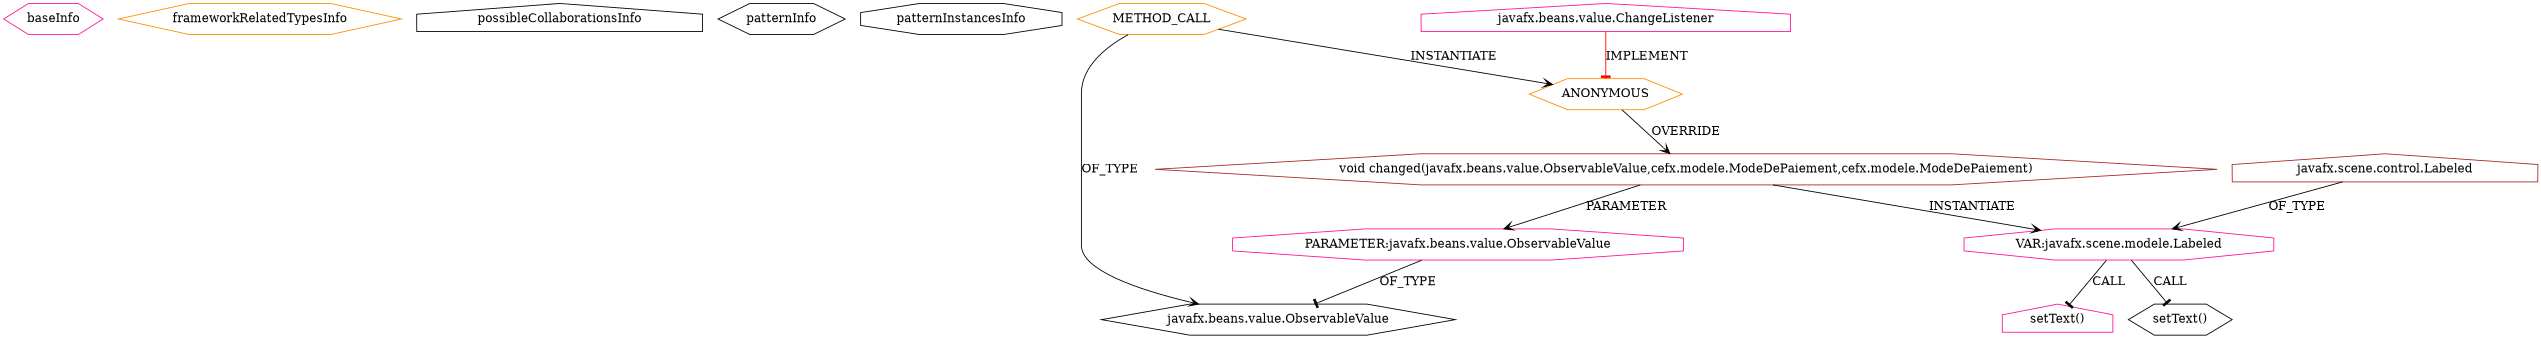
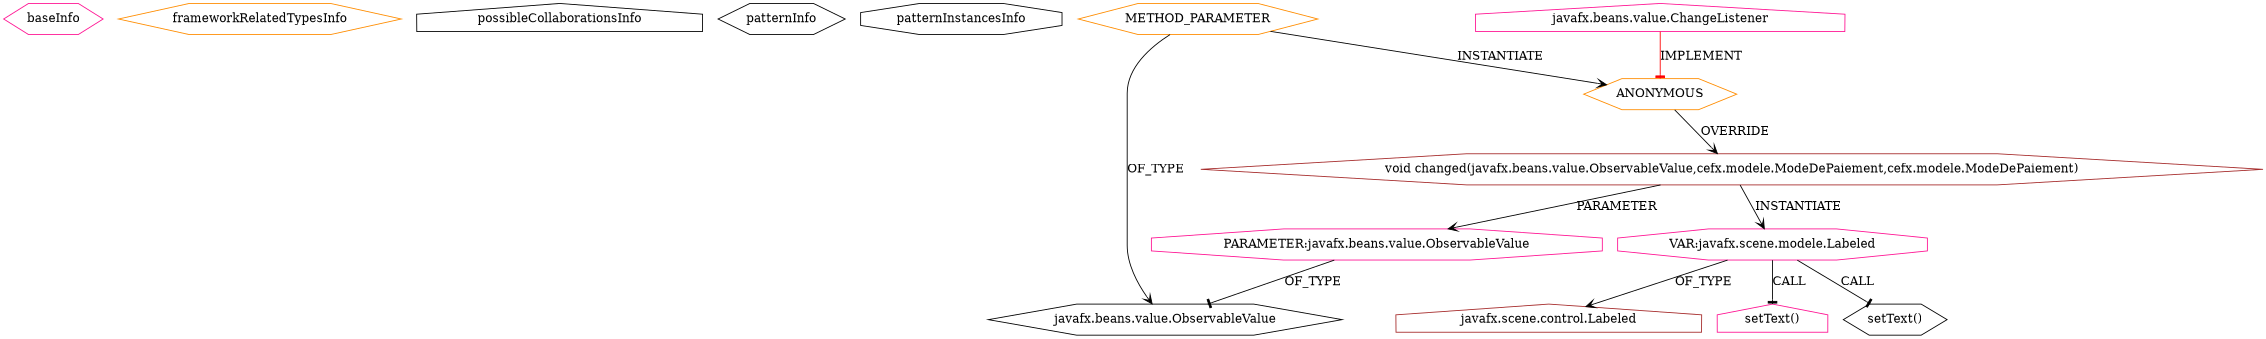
(1162, 19) -> (1198, 19)
(2262, 204) -> (1661, 282)
